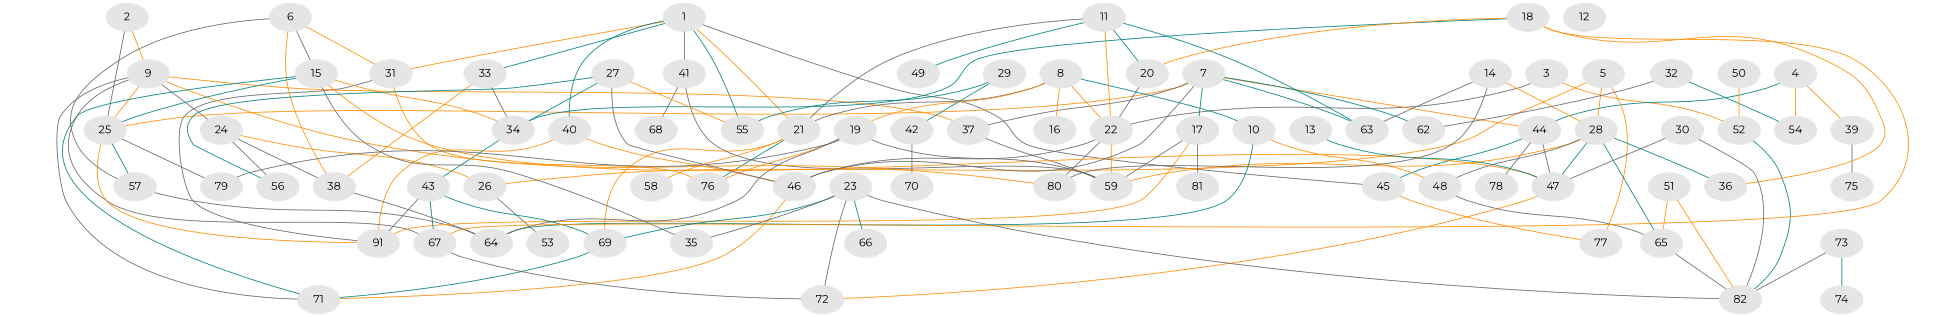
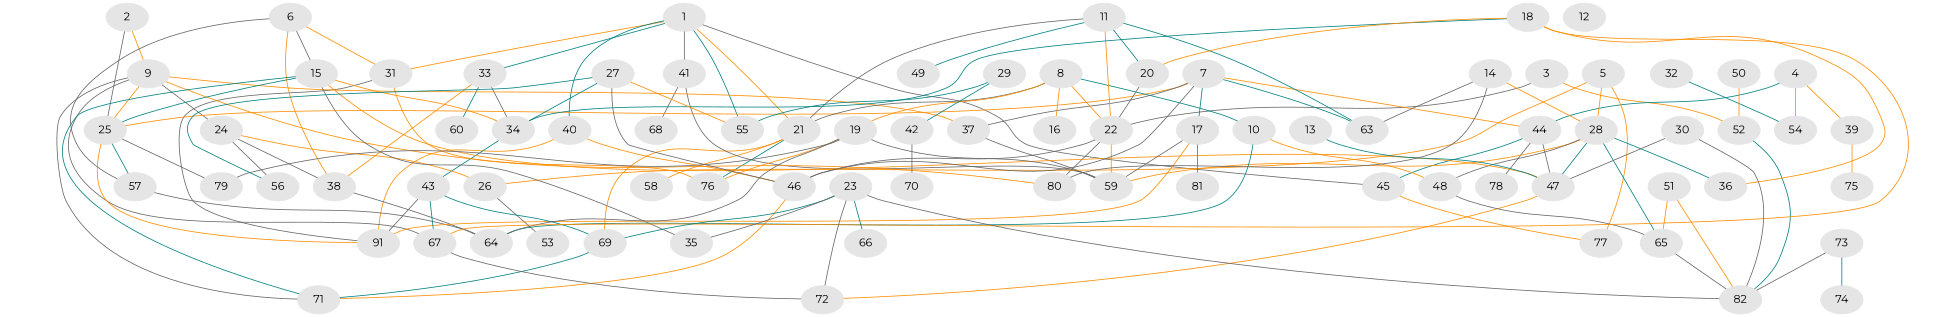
none -> (457, 130)
(1424, 130) -> none
(1852, 156) -> (1852, 156)
